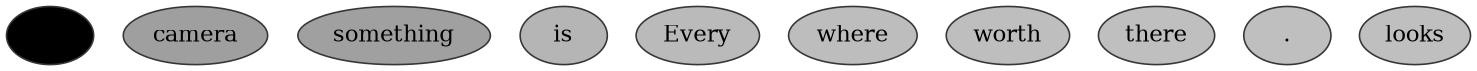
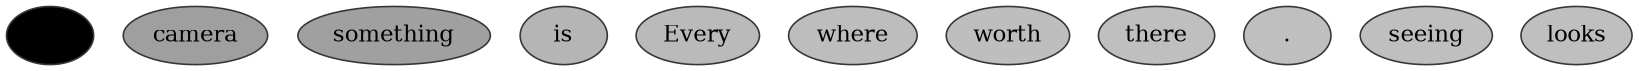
none -> (1426, 36)
